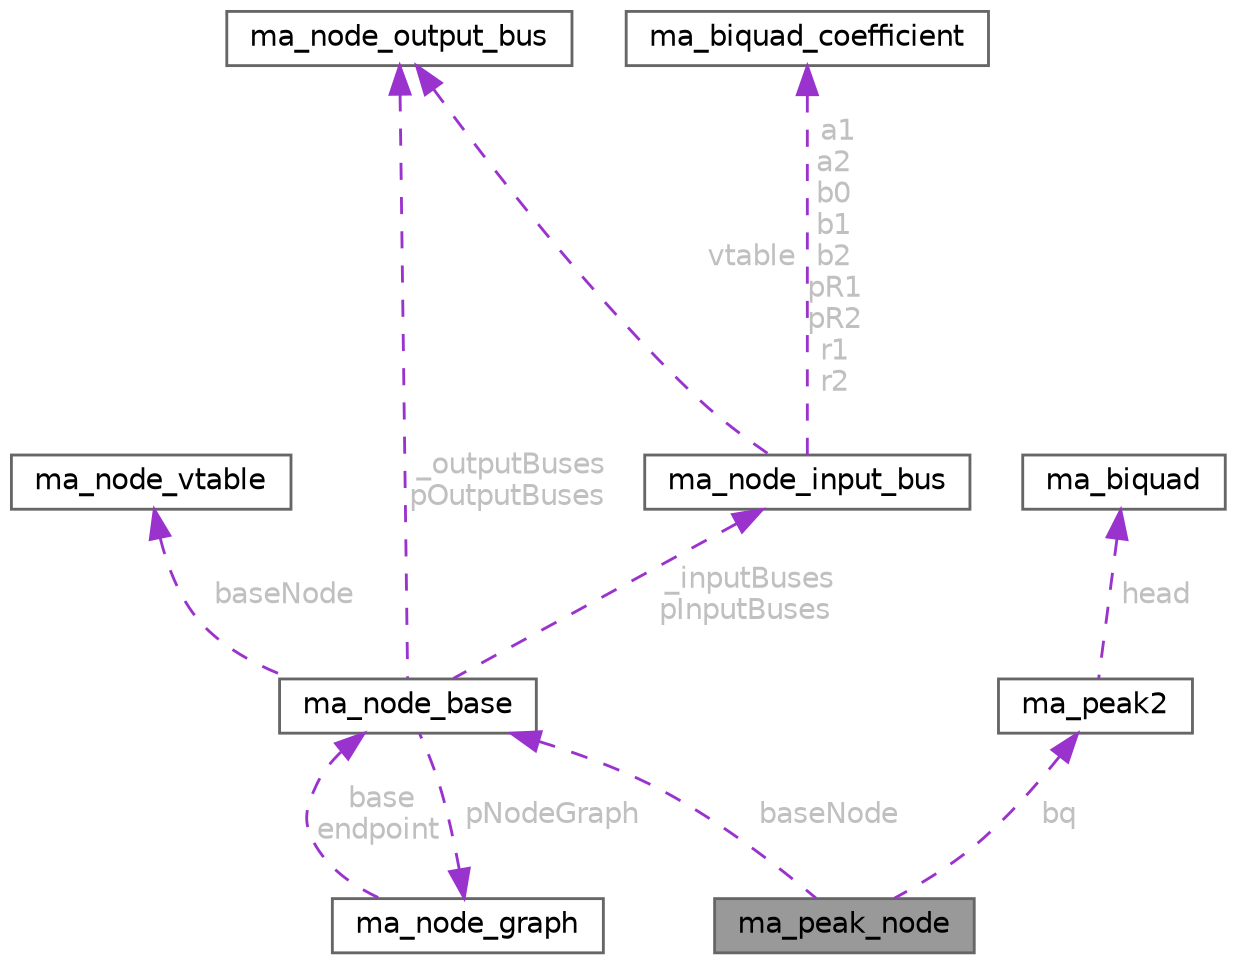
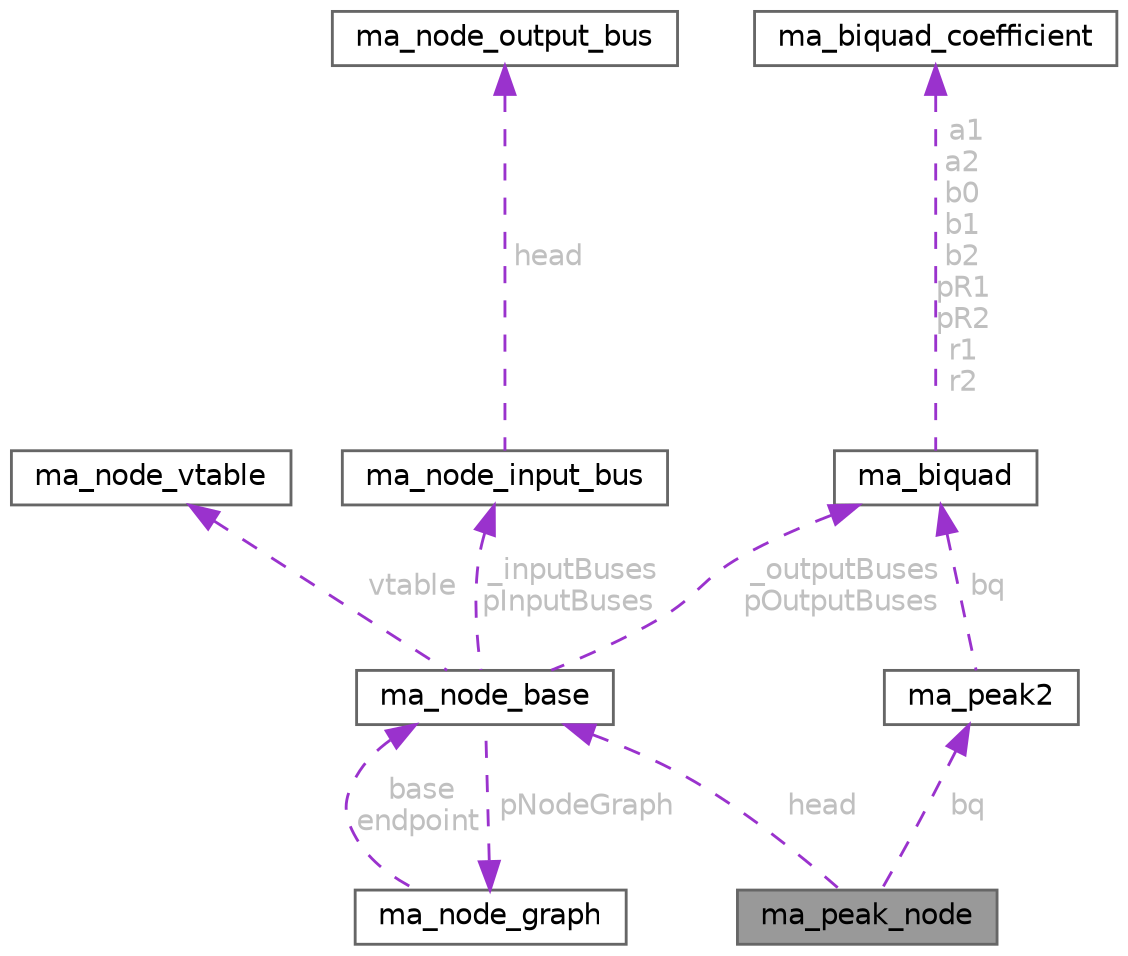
(747, 258) -> (545, 258)
(807, 275) -> (936, 273)
(404, 386) -> (693, 594)
(280, 596) -> (408, 588)
(1153, 596) -> (984, 588)
(824, 816) -> (819, 807)
